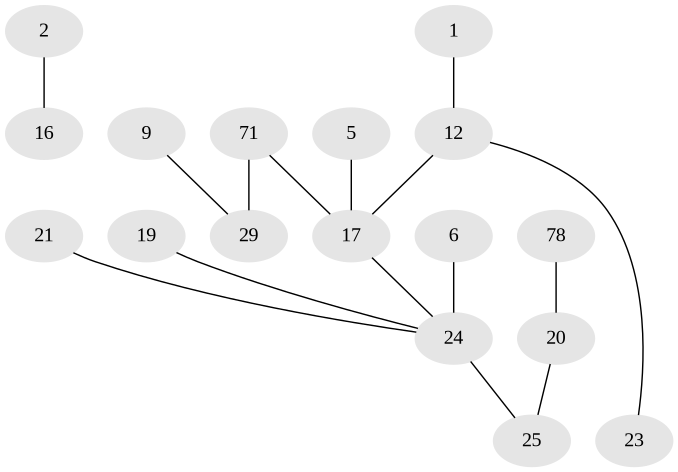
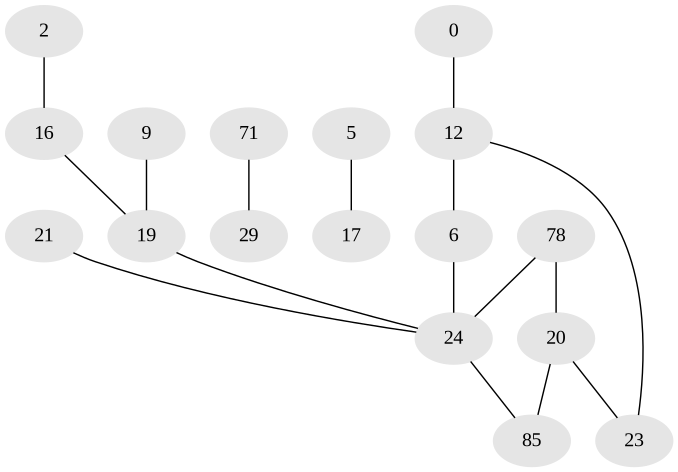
(454, 31) -> (454, 31)
none -> (95, 185)
(198, 185) -> (146, 185)
(300, 185) -> none
(403, 185) -> (454, 185)
(402, 287) -> (505, 287)
none -> (595, 390)
(532, 441) -> (532, 441)
